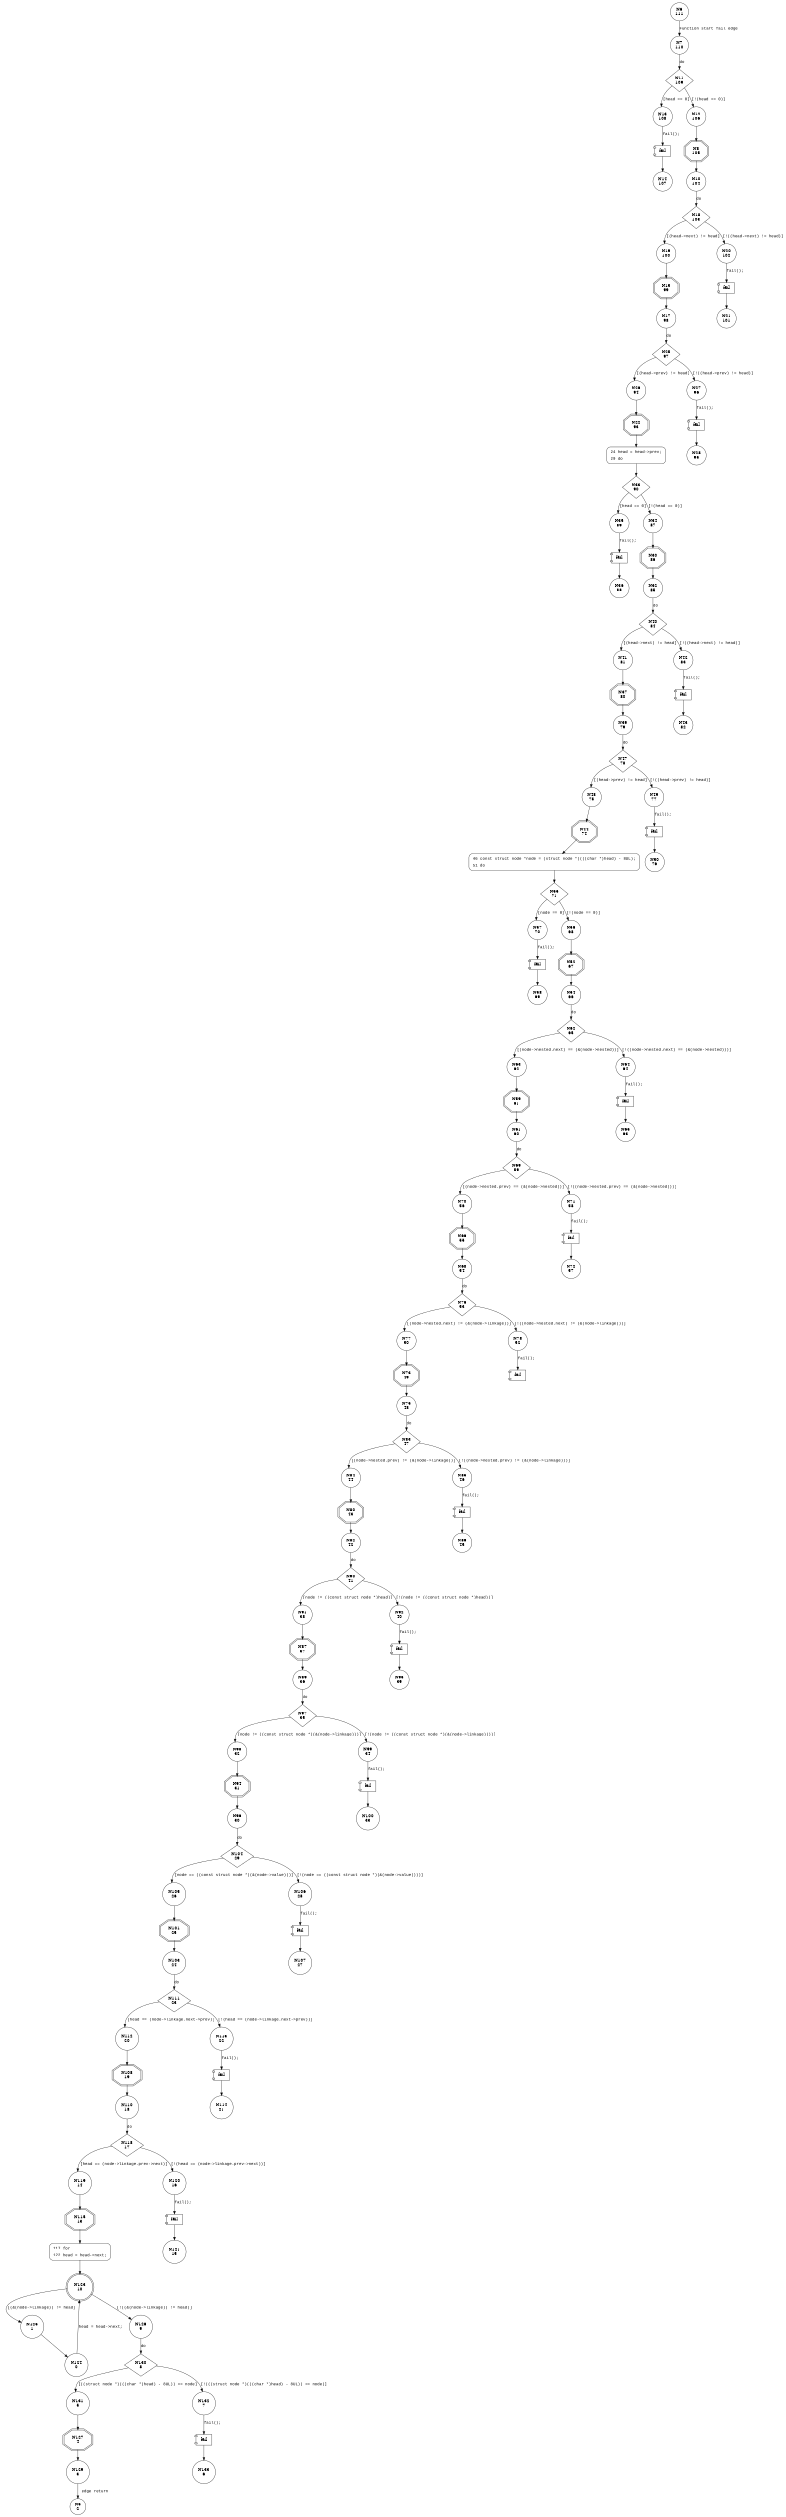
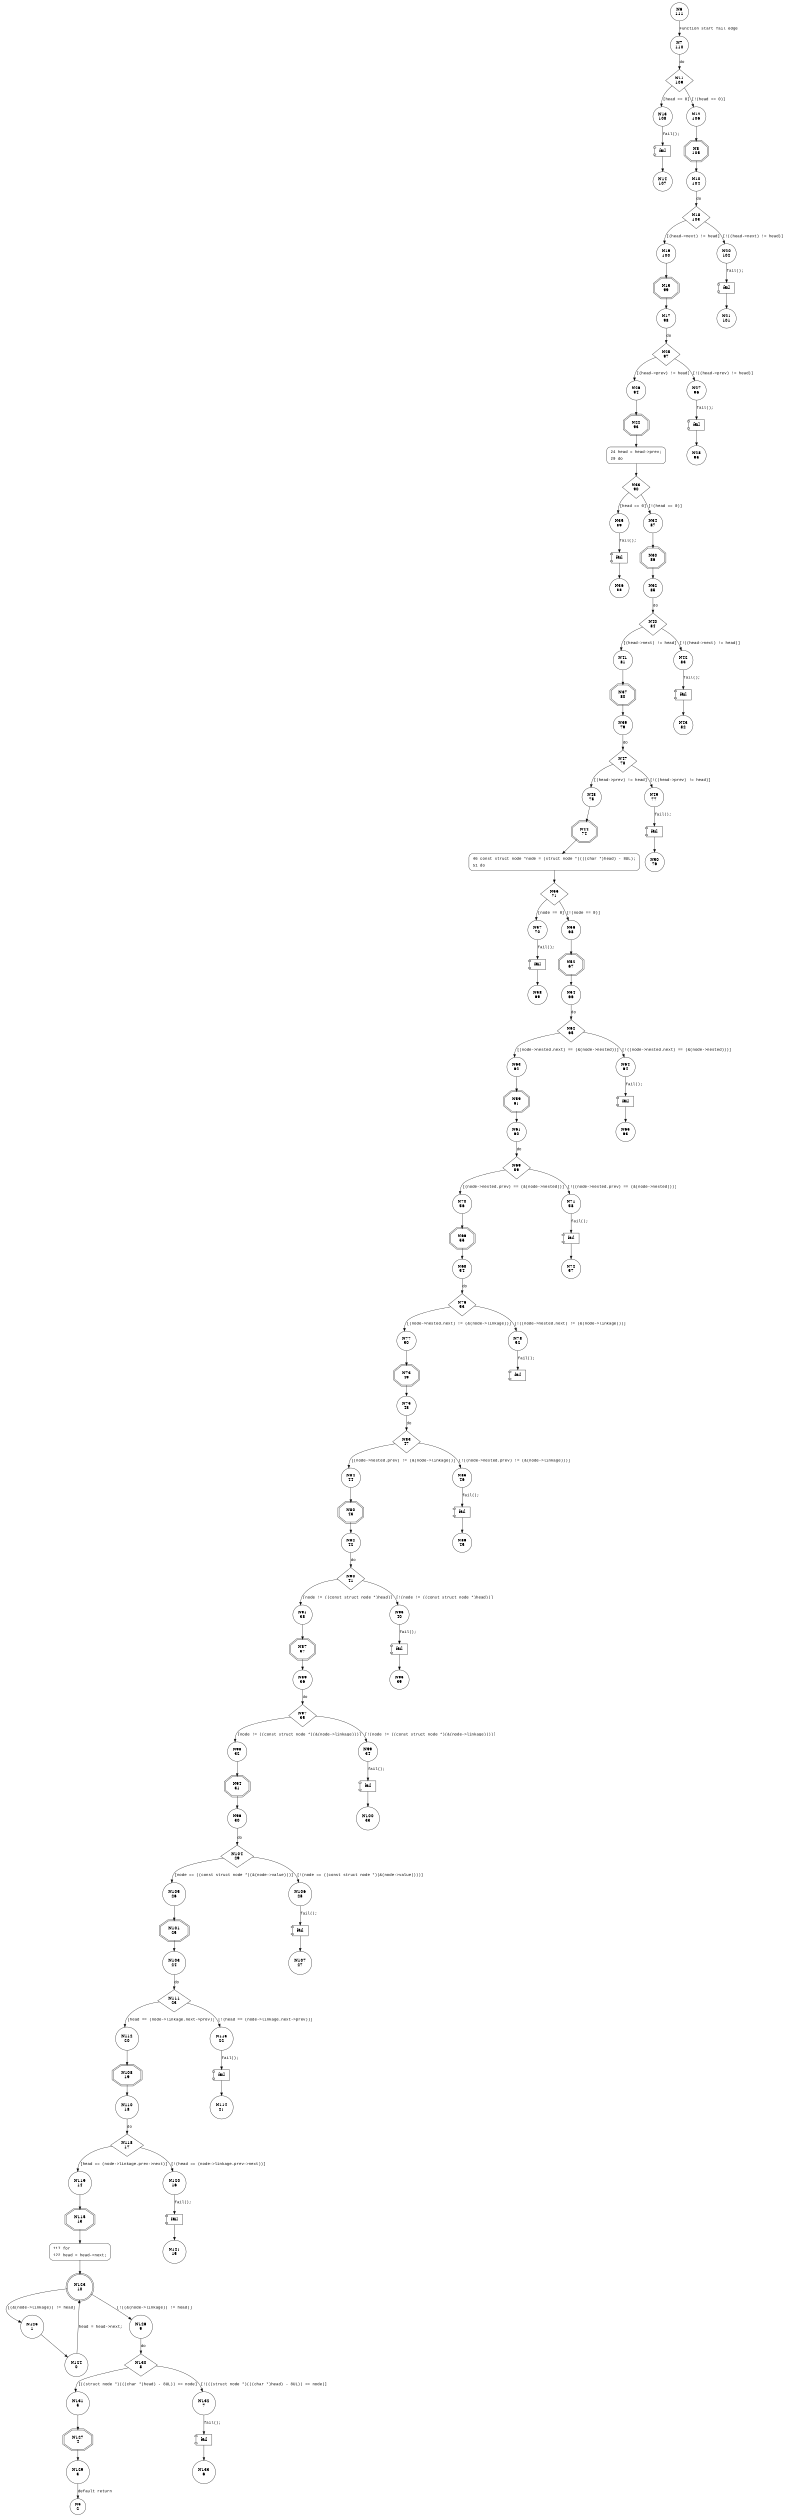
(399, 1615) -> (399, 1615)
(95, 2491) -> (95, 2491)
